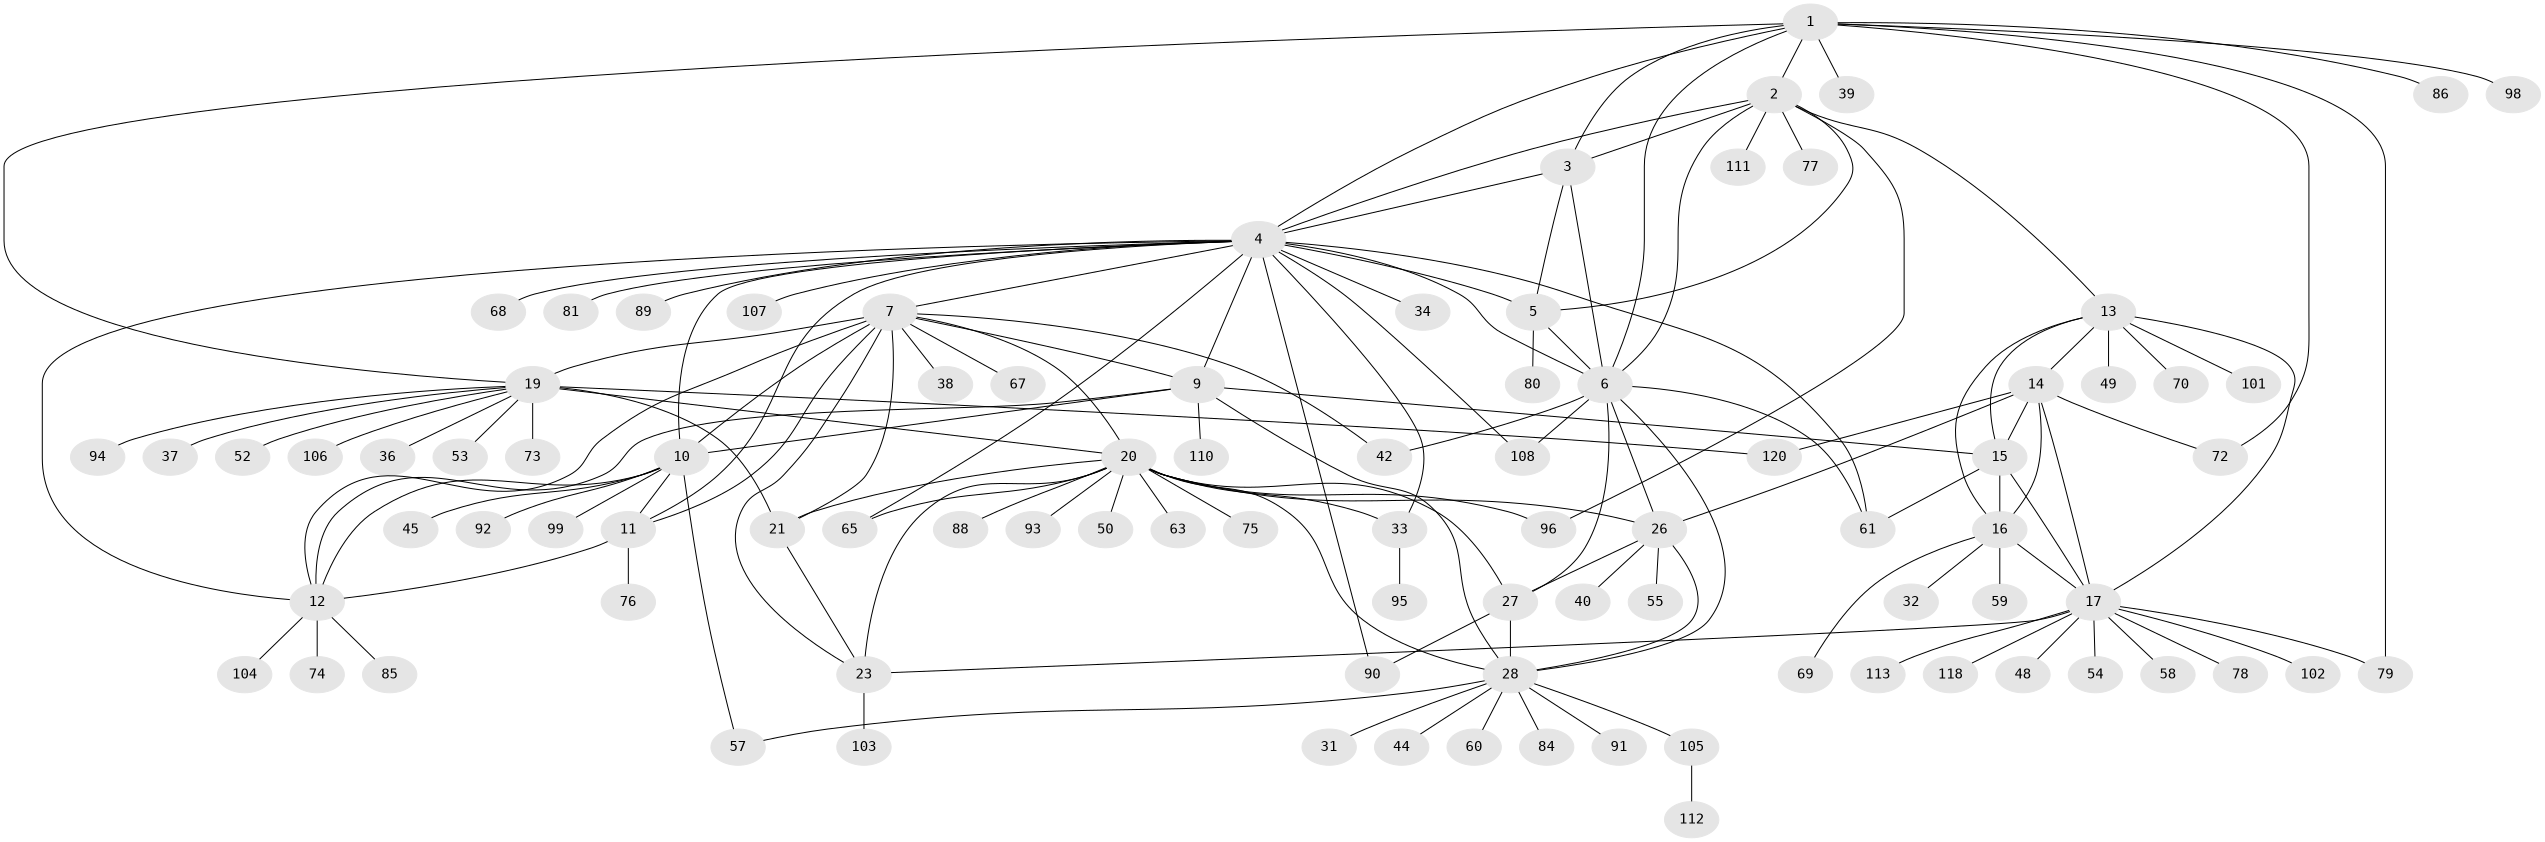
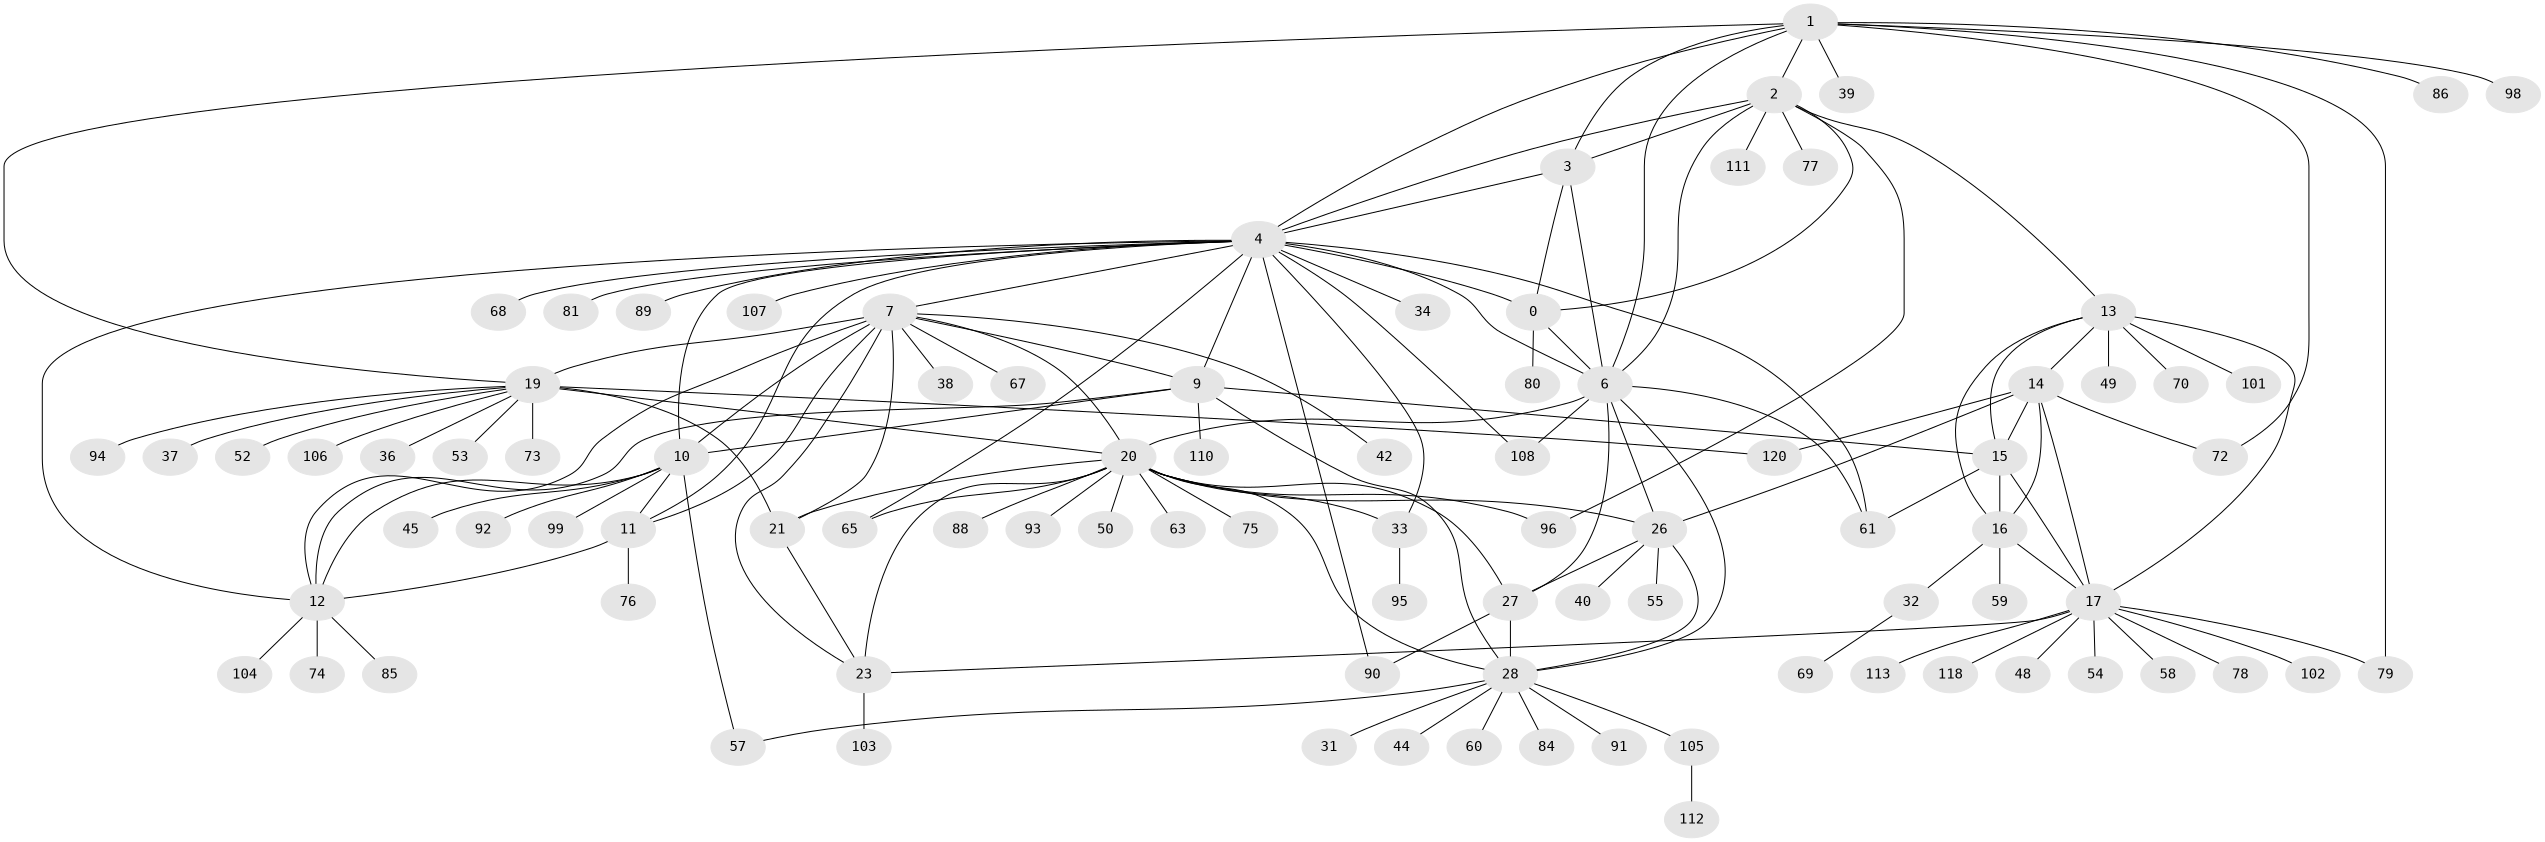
(1534, 312) -> (1534, 312)
(1502, 425) -> (1367, 421)
(1881, 580) -> (1858, 638)
